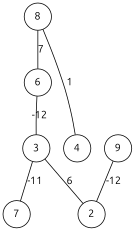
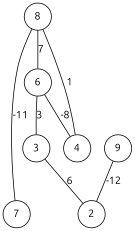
(40, 115) -> (40, 115)
none -> (57, 116)
(26, 181) -> (12, 113)
